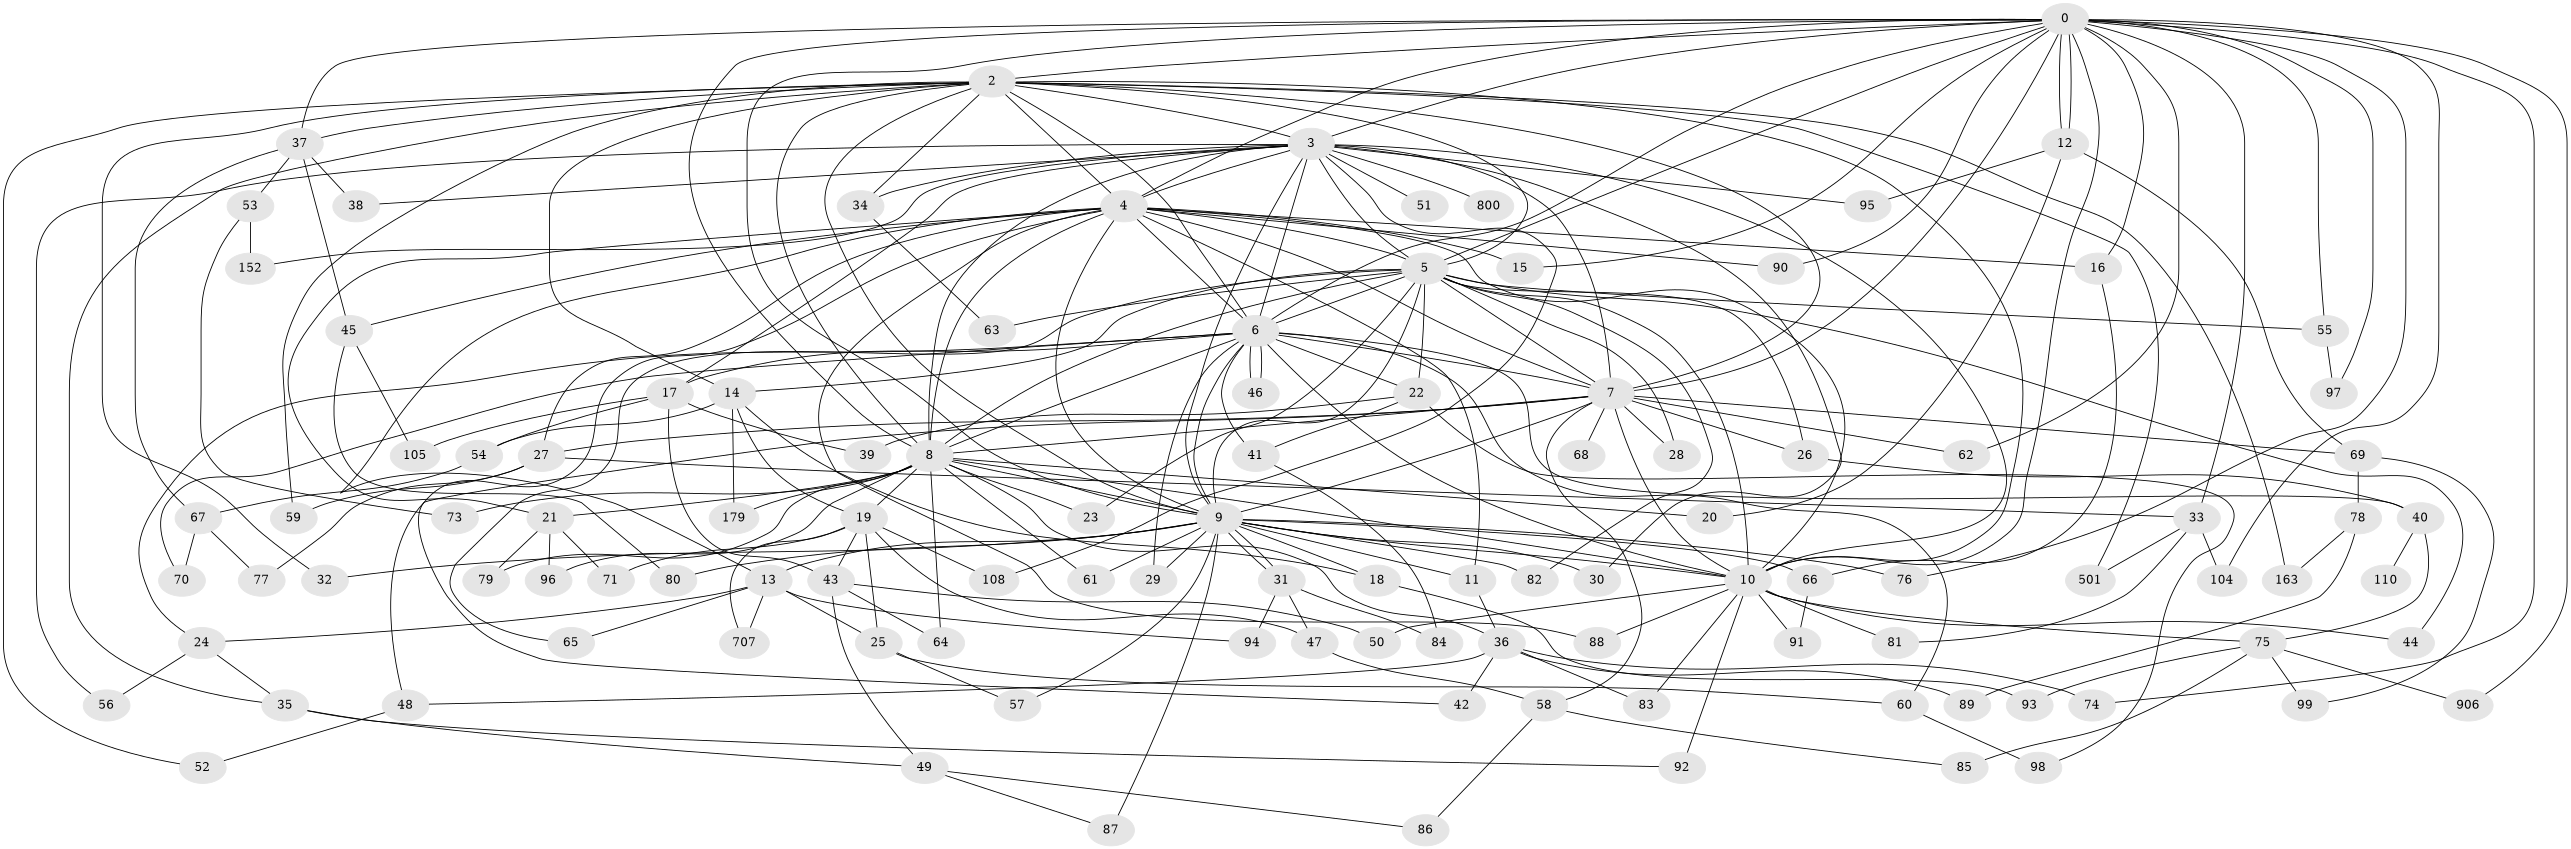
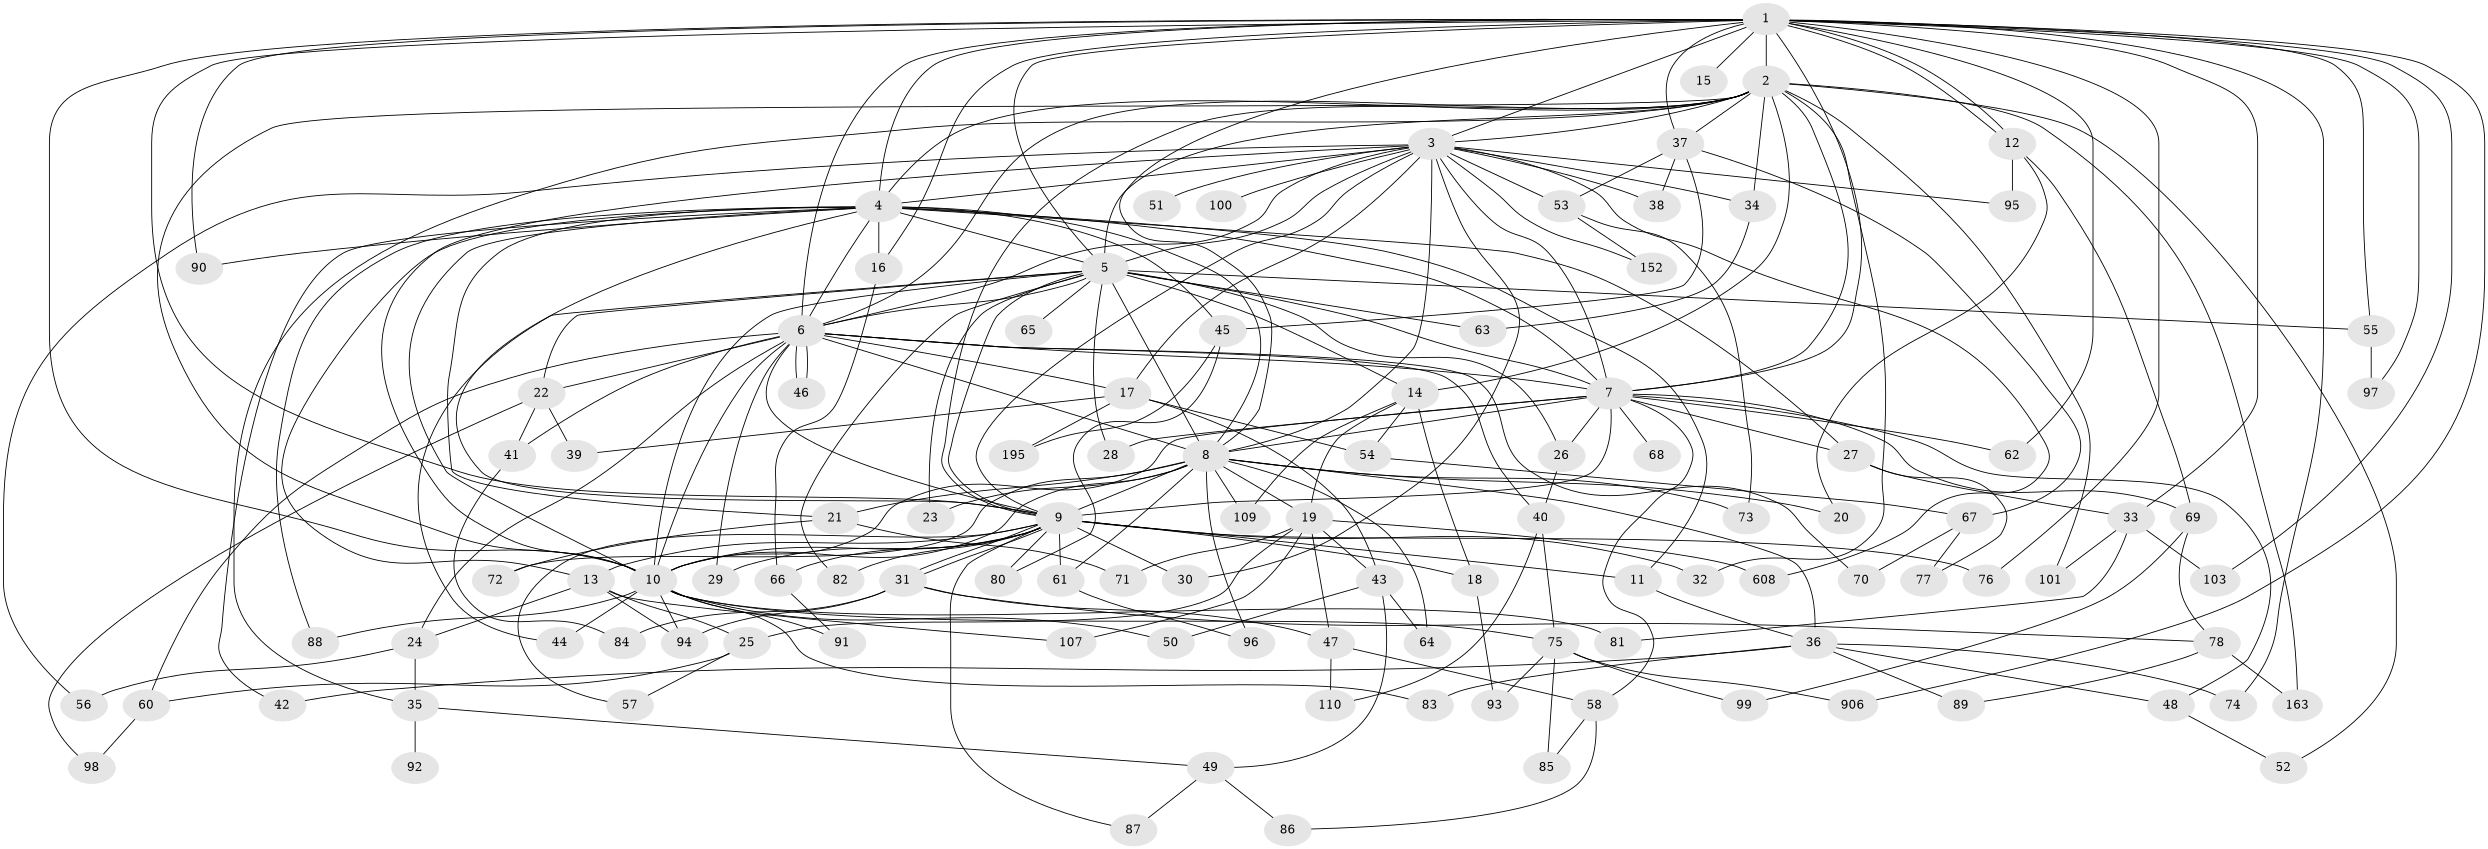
(2065, 19) -> (1766, 19)
none -> (1497, 175)
(1489, 206) -> (1221, 206)
(778, 217) -> none
(1326, 223) -> none
(415, 456) -> (1014, 456)
(294, 518) -> none
(734, 518) -> (1245, 518)
(549, 550) -> (1154, 615)
(486, 581) -> (496, 581)
(994, 581) -> (1765, 581)
(2090, 581) -> (2051, 581)
(2222, 581) -> (2215, 581)
(670, 612) -> none
none -> (1526, 624)
(744, 643) -> (1071, 643)
(1719, 663) -> (669, 612)
none -> (1331, 675)
